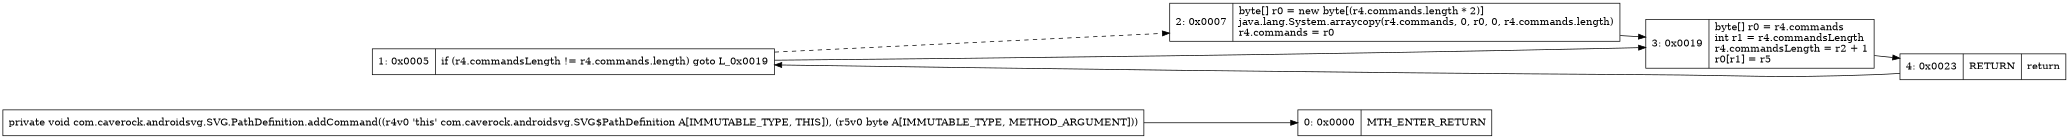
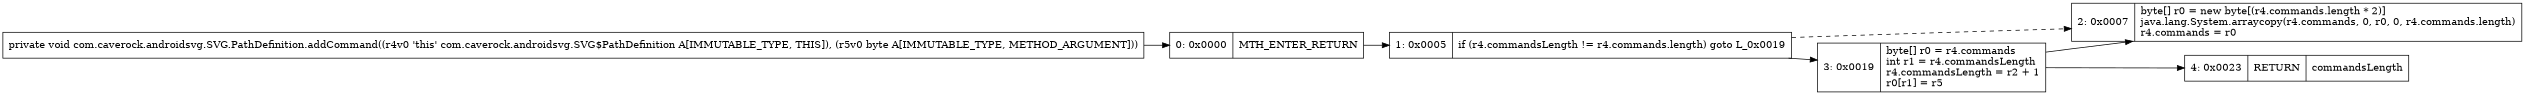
(1629, 36) -> (2086, 47)
(2044, 66) -> (2357, 68)
(1341, 72) -> (1373, 45)
